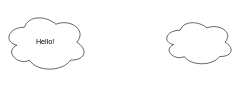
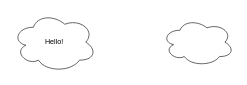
(45, 42) -> (54, 42)
